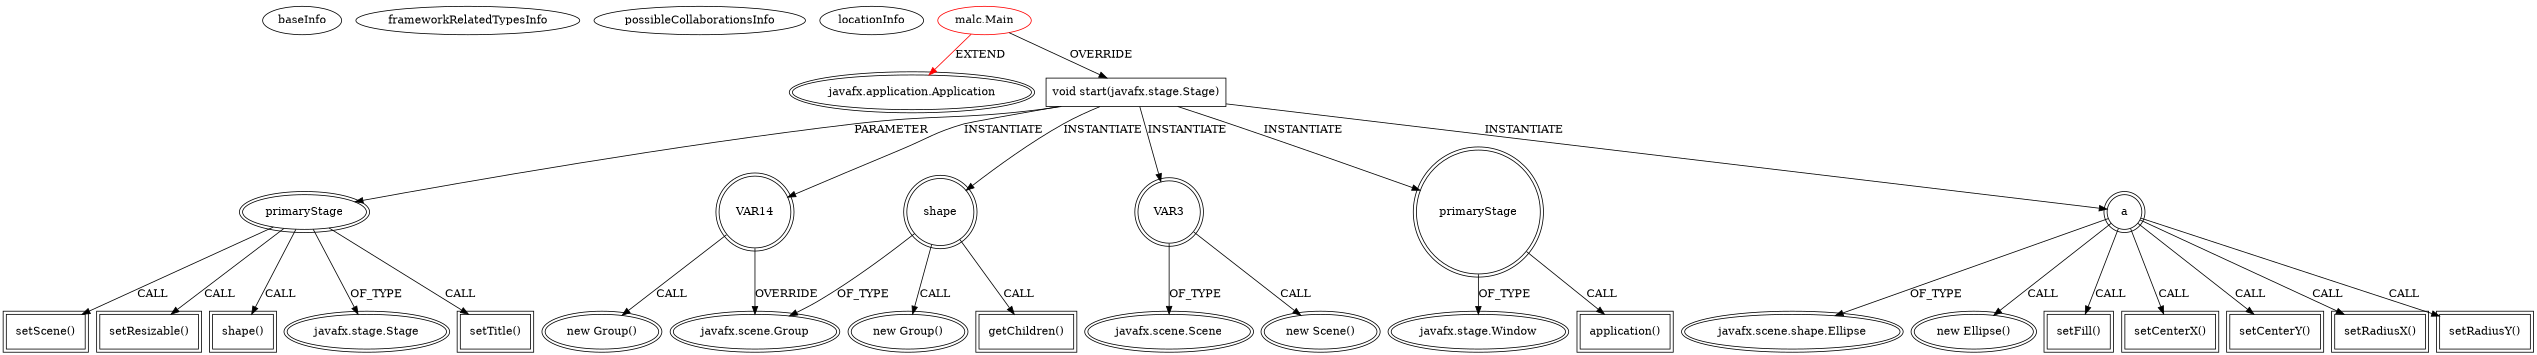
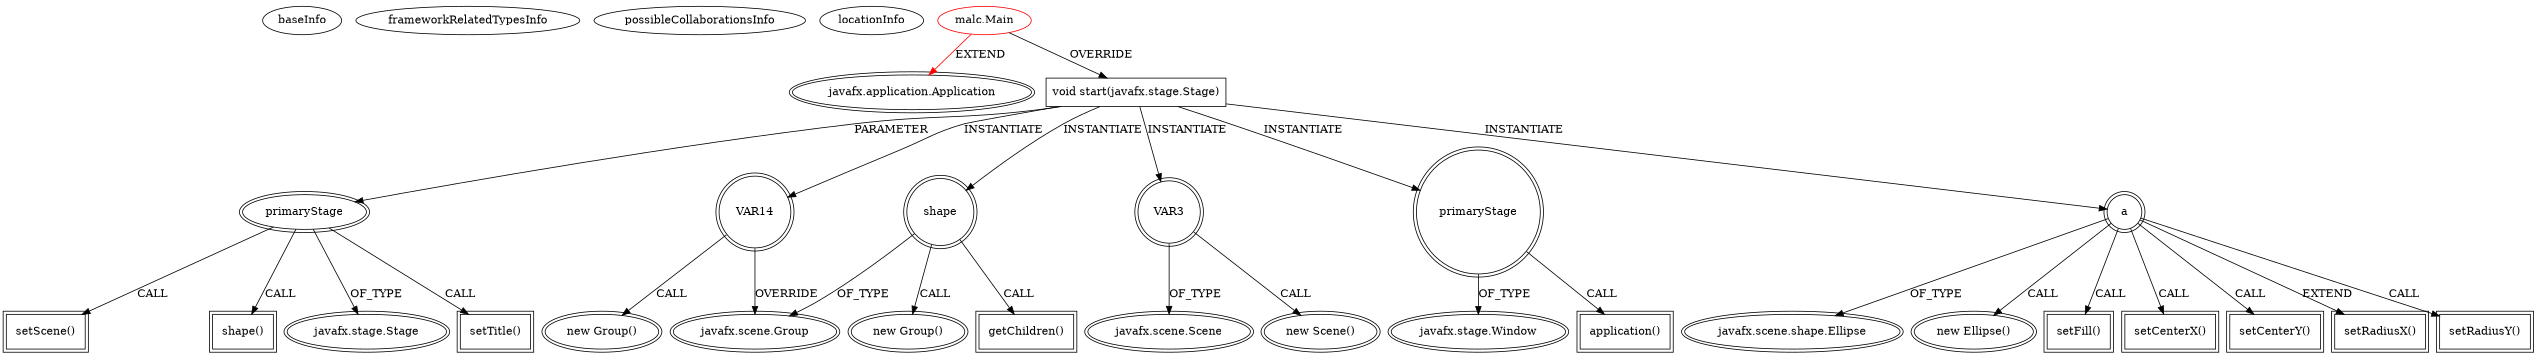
(2328, 294) -> (2328, 294)
(149, 332) -> none
